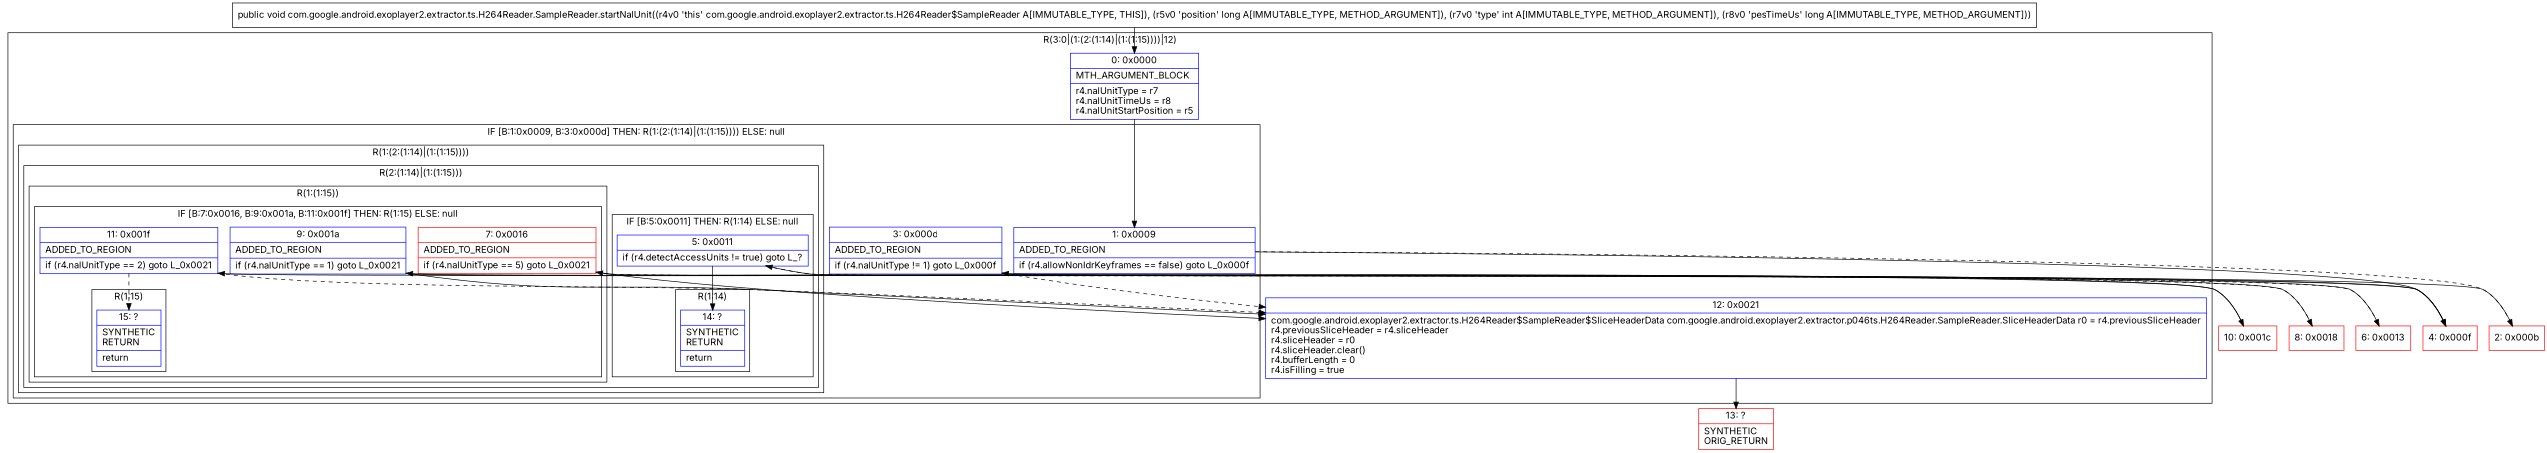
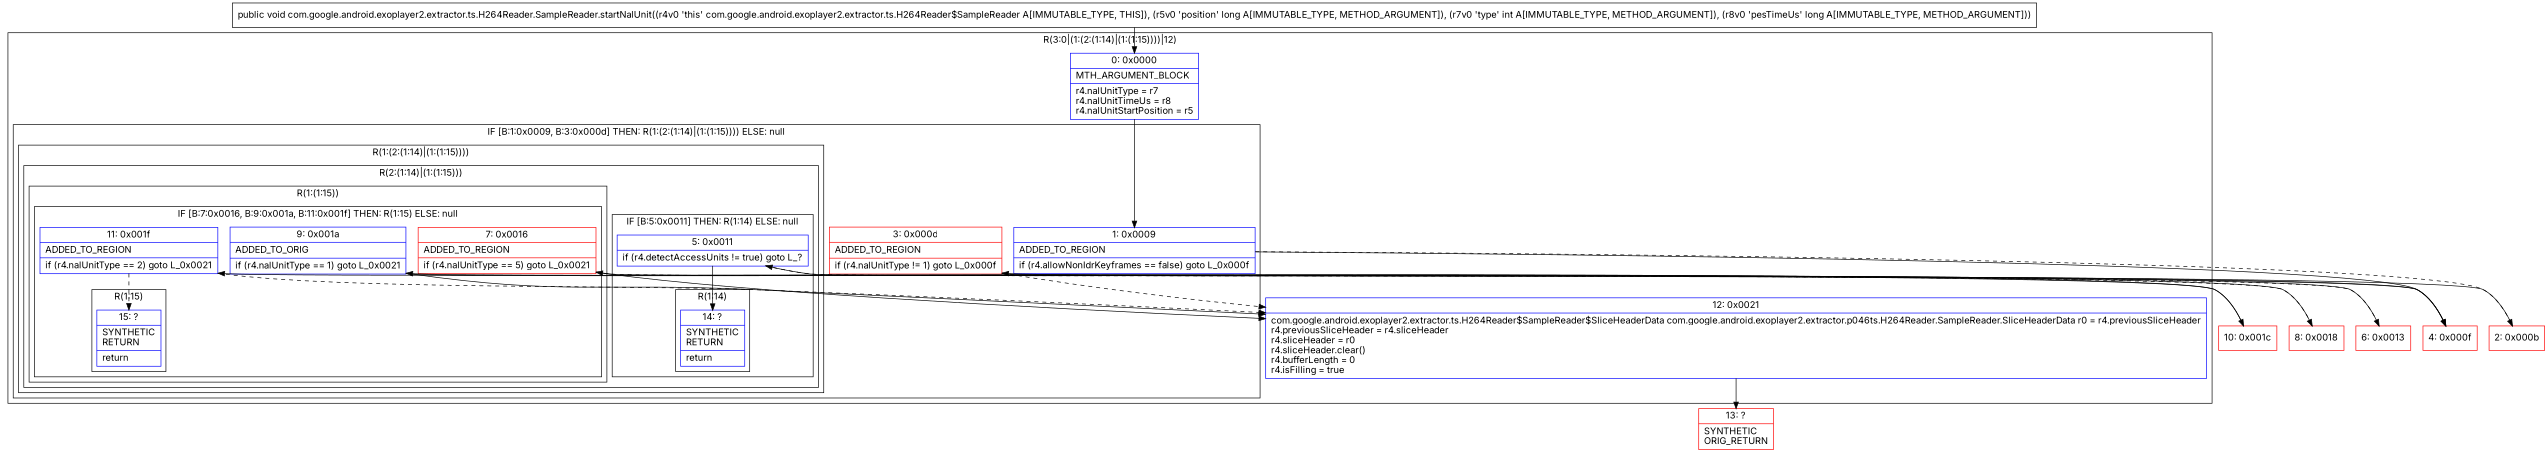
(279, 250) -> (272, 250)
(916, 251) -> (916, 251)
